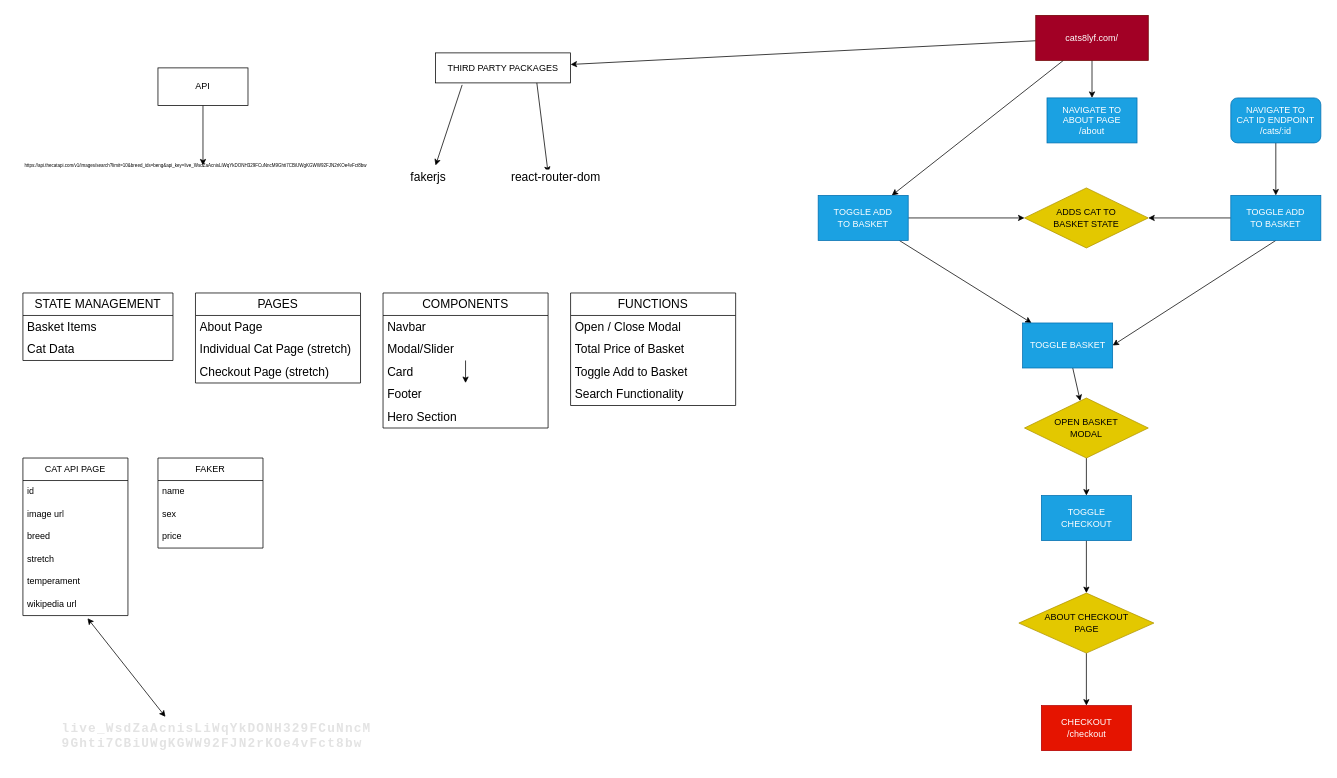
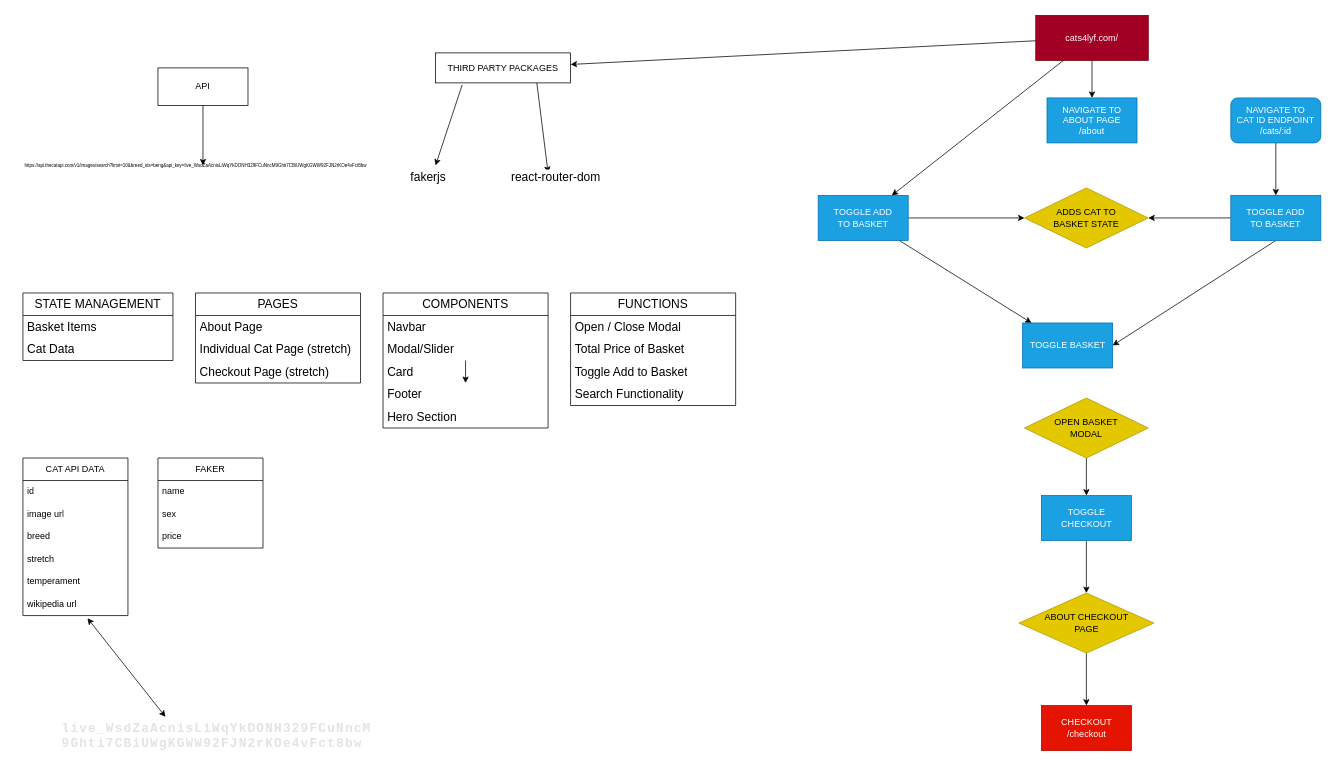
(1092, 38) -> (1092, 38)
(1075, 382) -> none
(75, 469) -> (75, 469)
